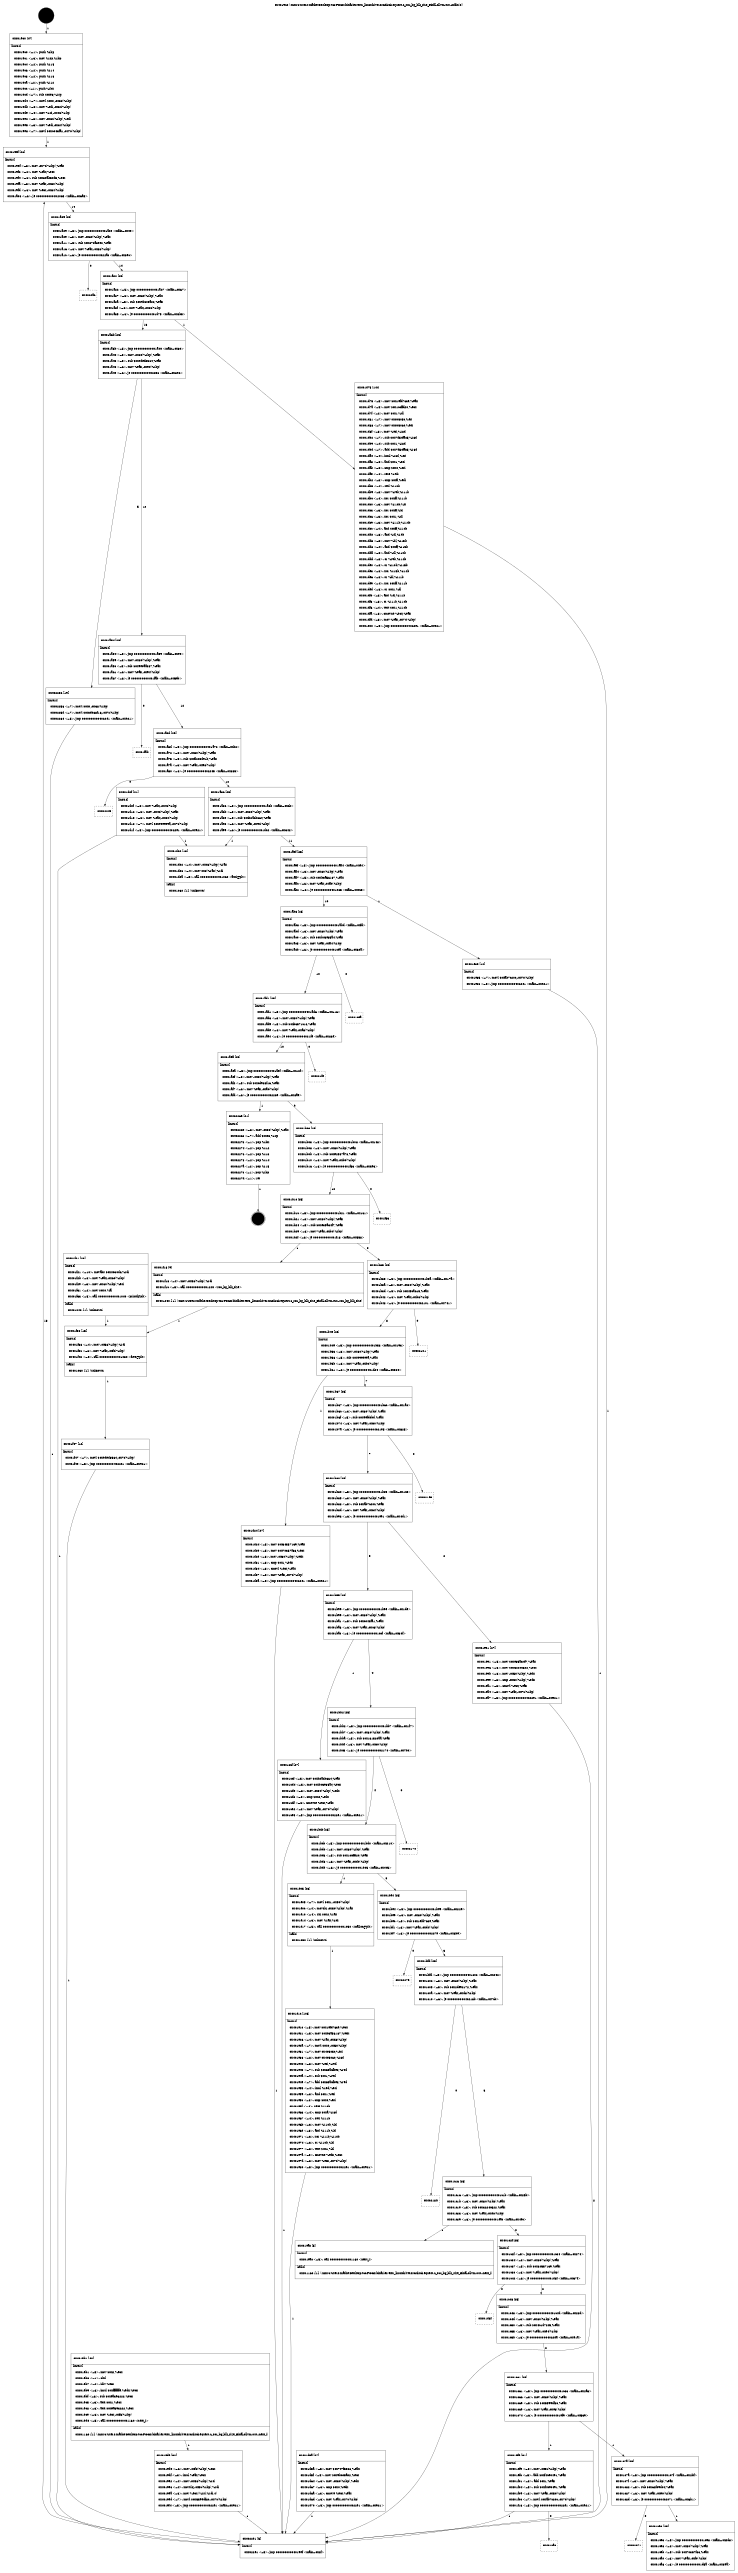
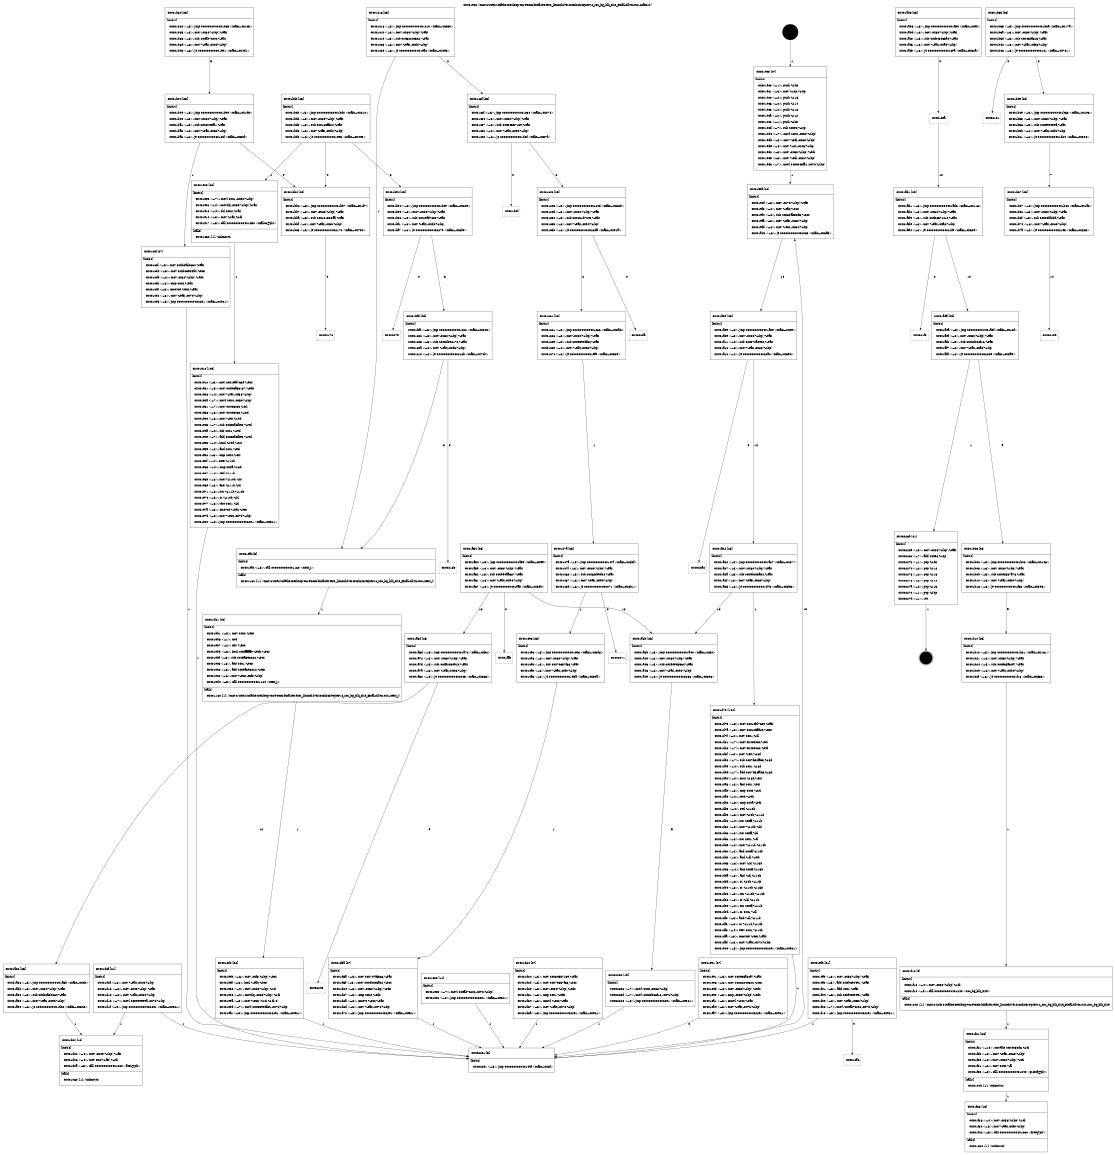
none -> (638, 335)
(142, 506) -> (592, 607)
none -> (324, 600)
none -> (512, 834)
(324, 871) -> none
(311, 973) -> (938, 154)
(333, 1189) -> (1007, 610)
(382, 1219) -> none
(368, 1251) -> none
(178, 1320) -> (1006, 1019)
(296, 1446) -> none
(368, 1453) -> none
(105, 1454) -> none
(413, 1454) -> (1051, 277)
(439, 1582) -> none
(372, 1790) -> (326, 164)
(473, 2090) -> (414, 459)
(549, 2435) -> none
